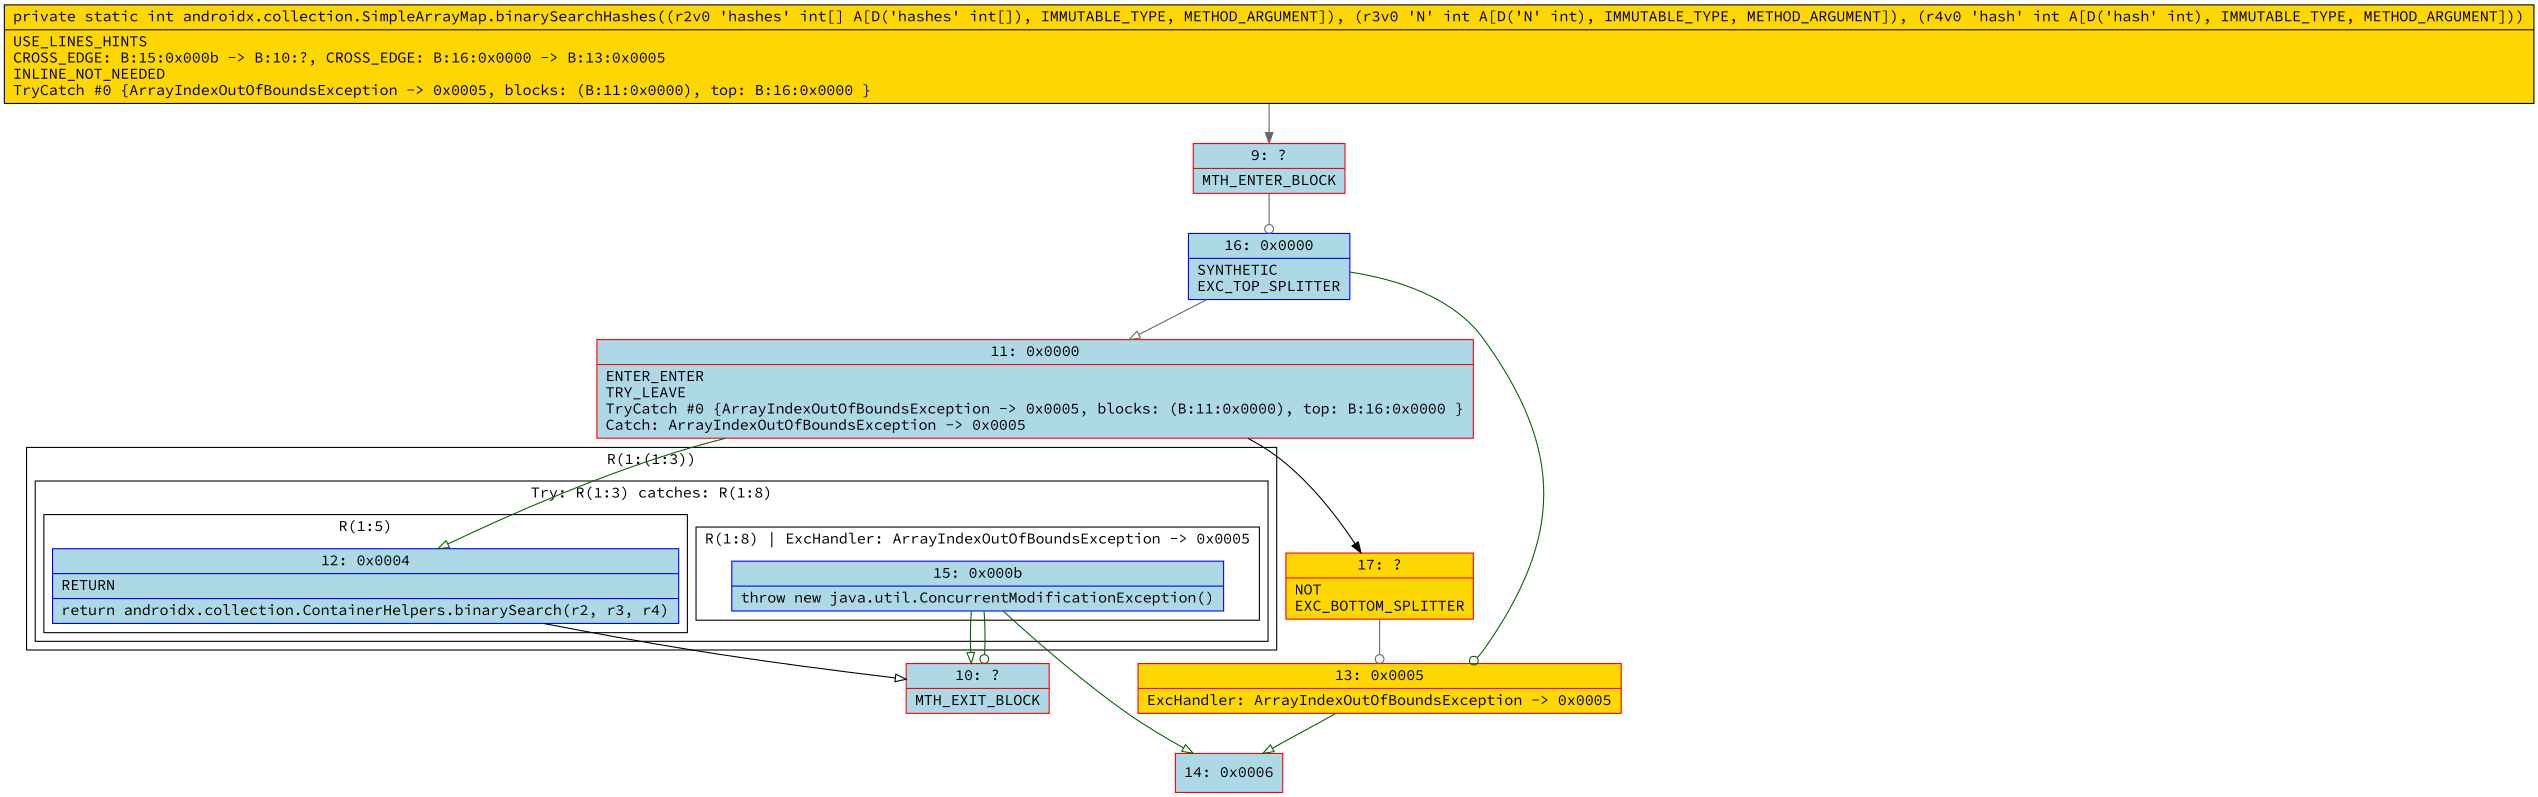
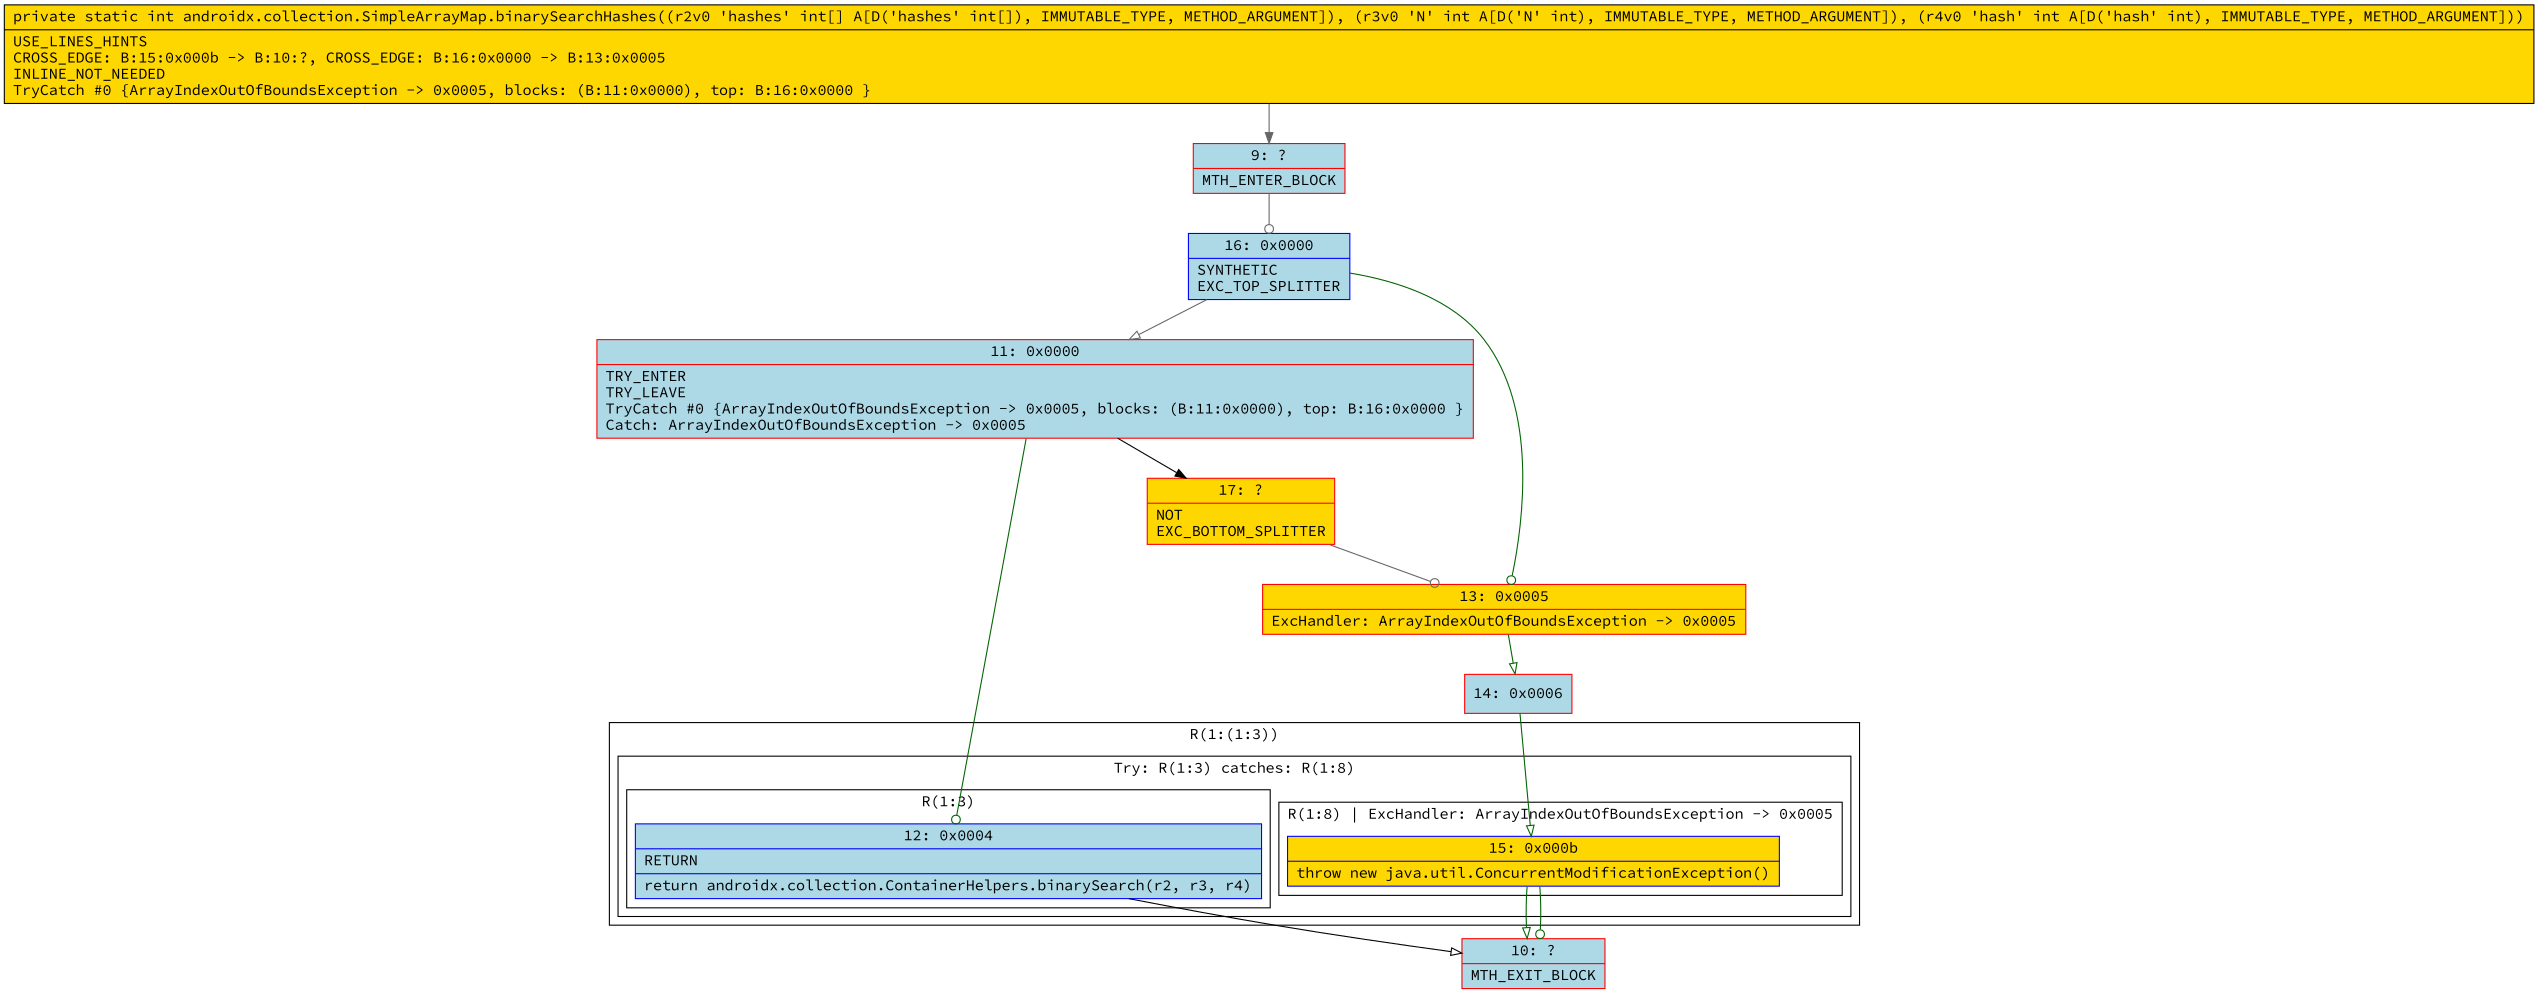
(655, 376) -> (646, 376)
(571, 490) -> (991, 627)
(366, 527) -> (948, 802)
(978, 586) -> (1533, 861)
(1089, 685) -> (1525, 770)
